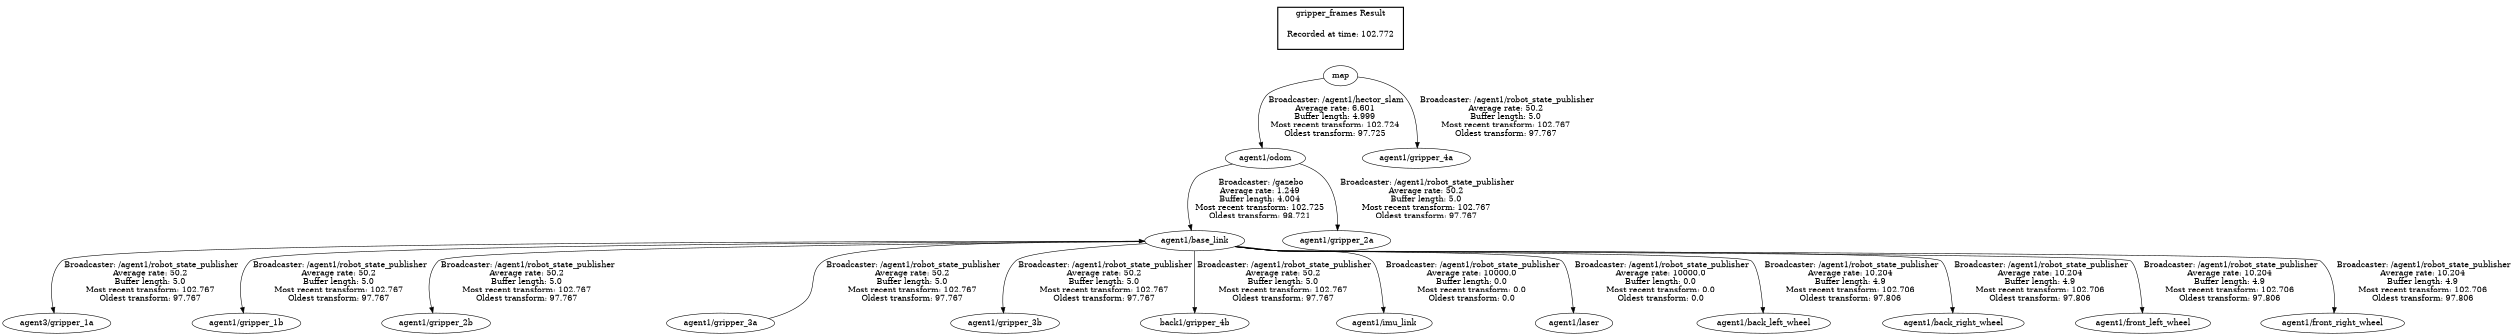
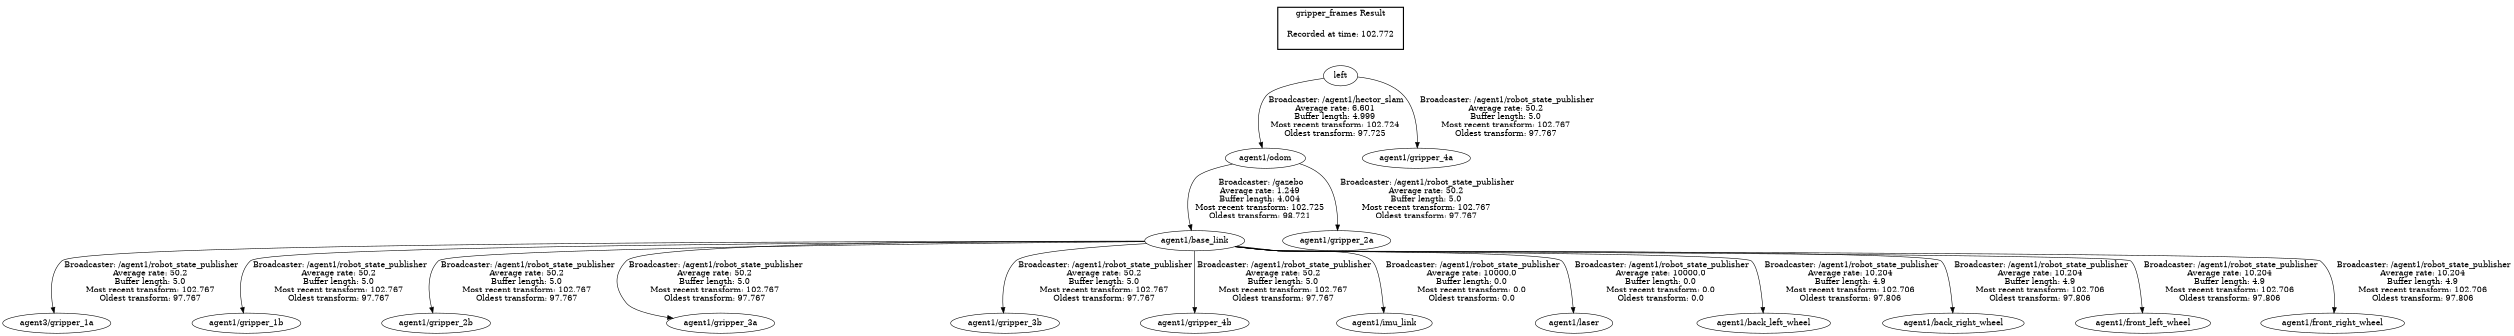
(1341, 76) -> (1341, 76)
(897, 248) -> (839, 244)
(1195, 323) -> (1195, 323)
